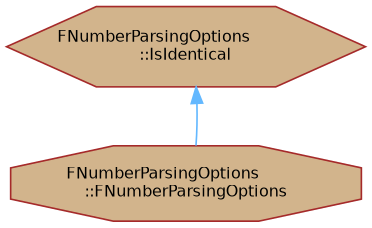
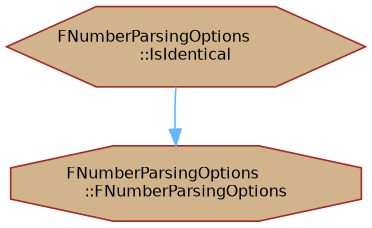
(197, 125) -> (175, 108)
